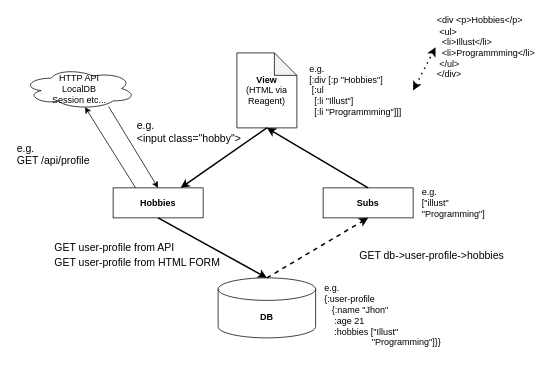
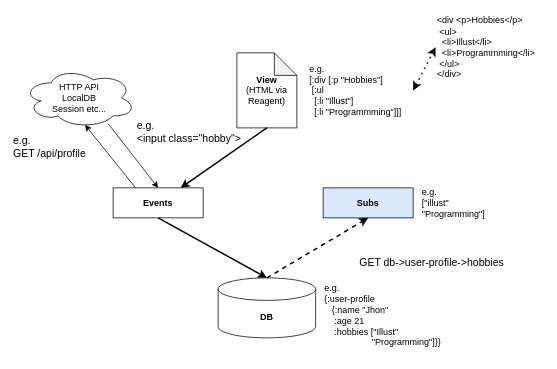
(79, 89) -> (79, 98)
(57, 154) -> (53, 147)
(320, 160) -> none
(158, 203) -> (158, 203)
(368, 203) -> (368, 203)
(147, 248) -> none
(432, 255) -> (432, 263)
(150, 263) -> none
